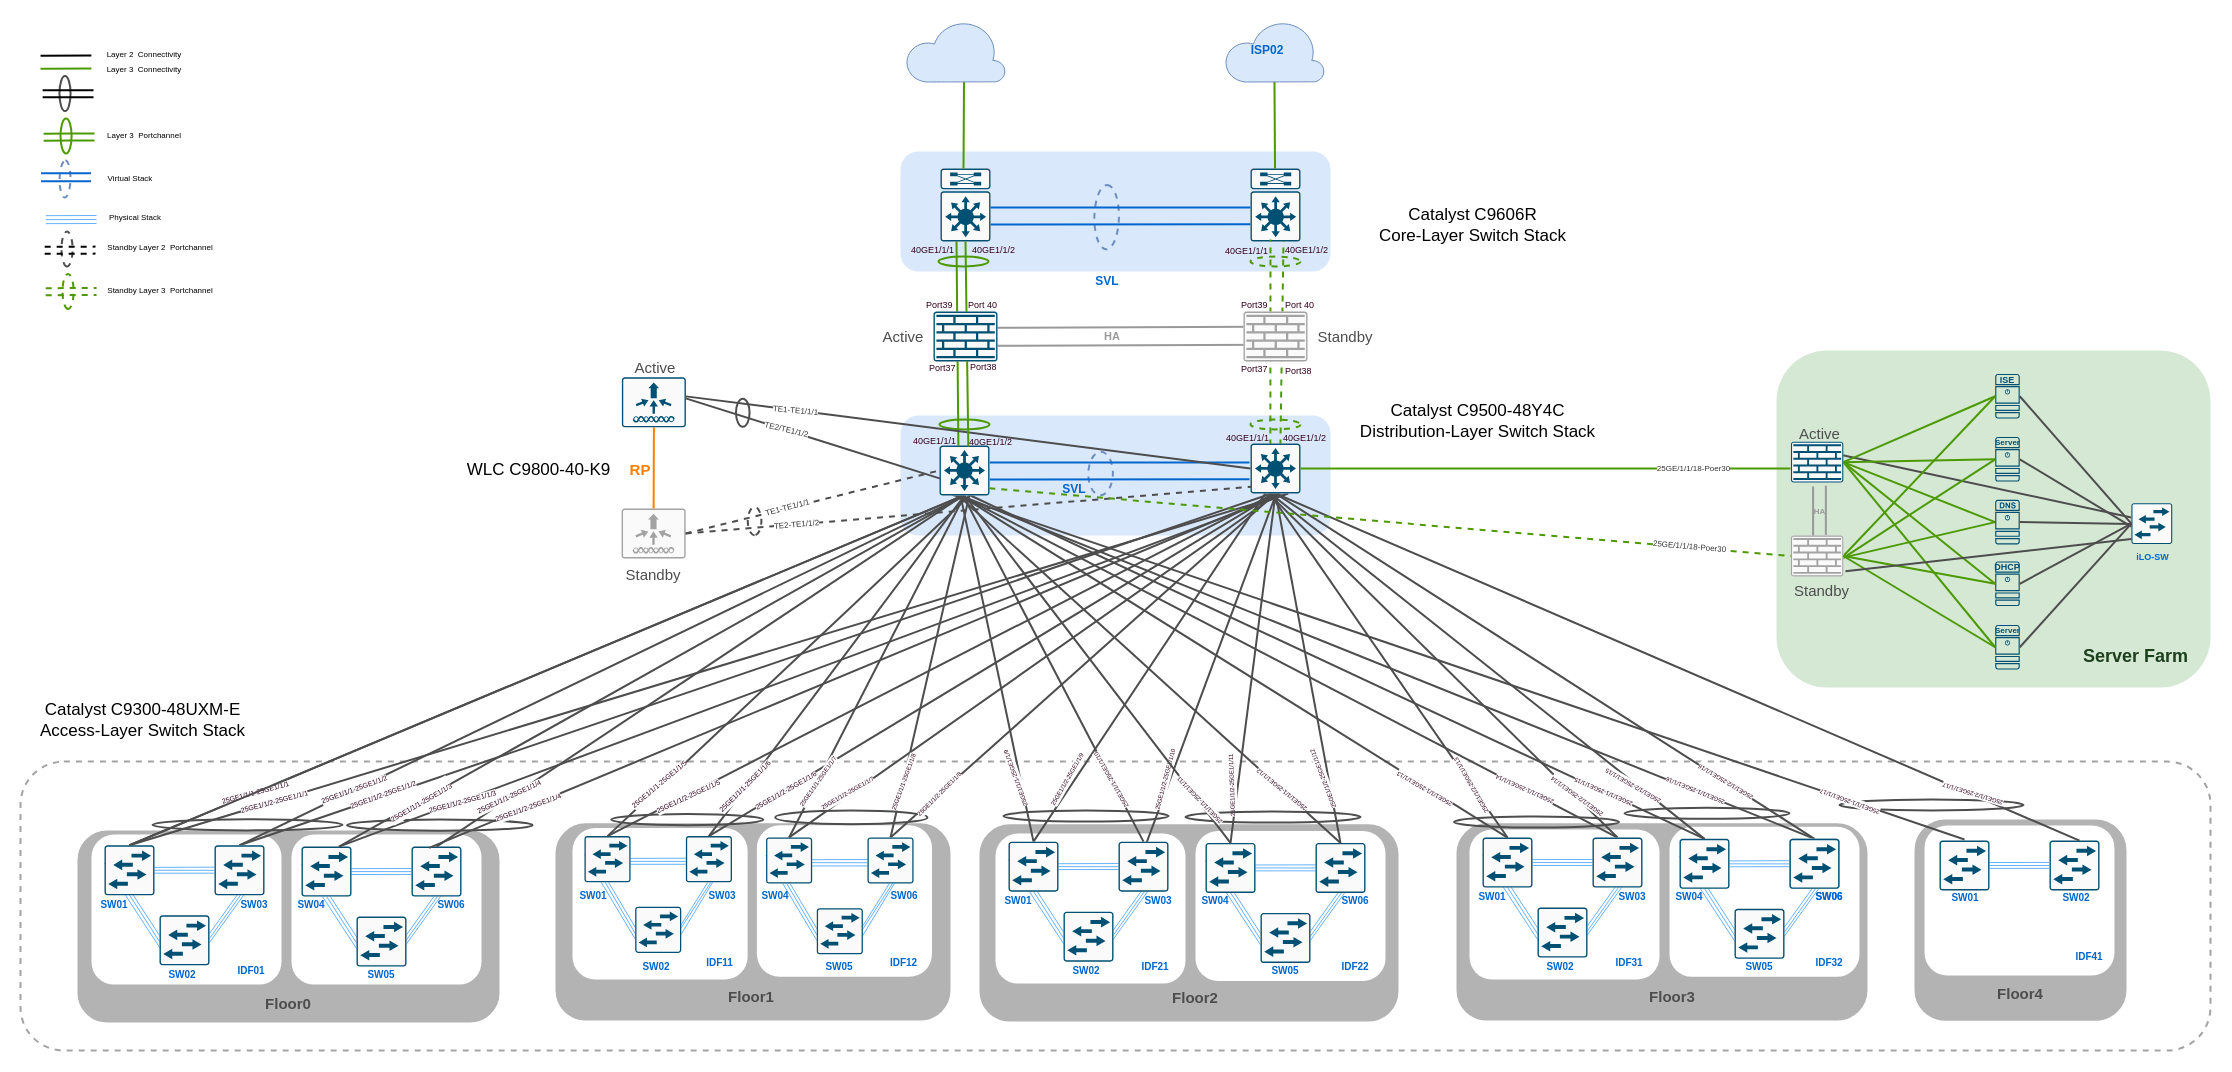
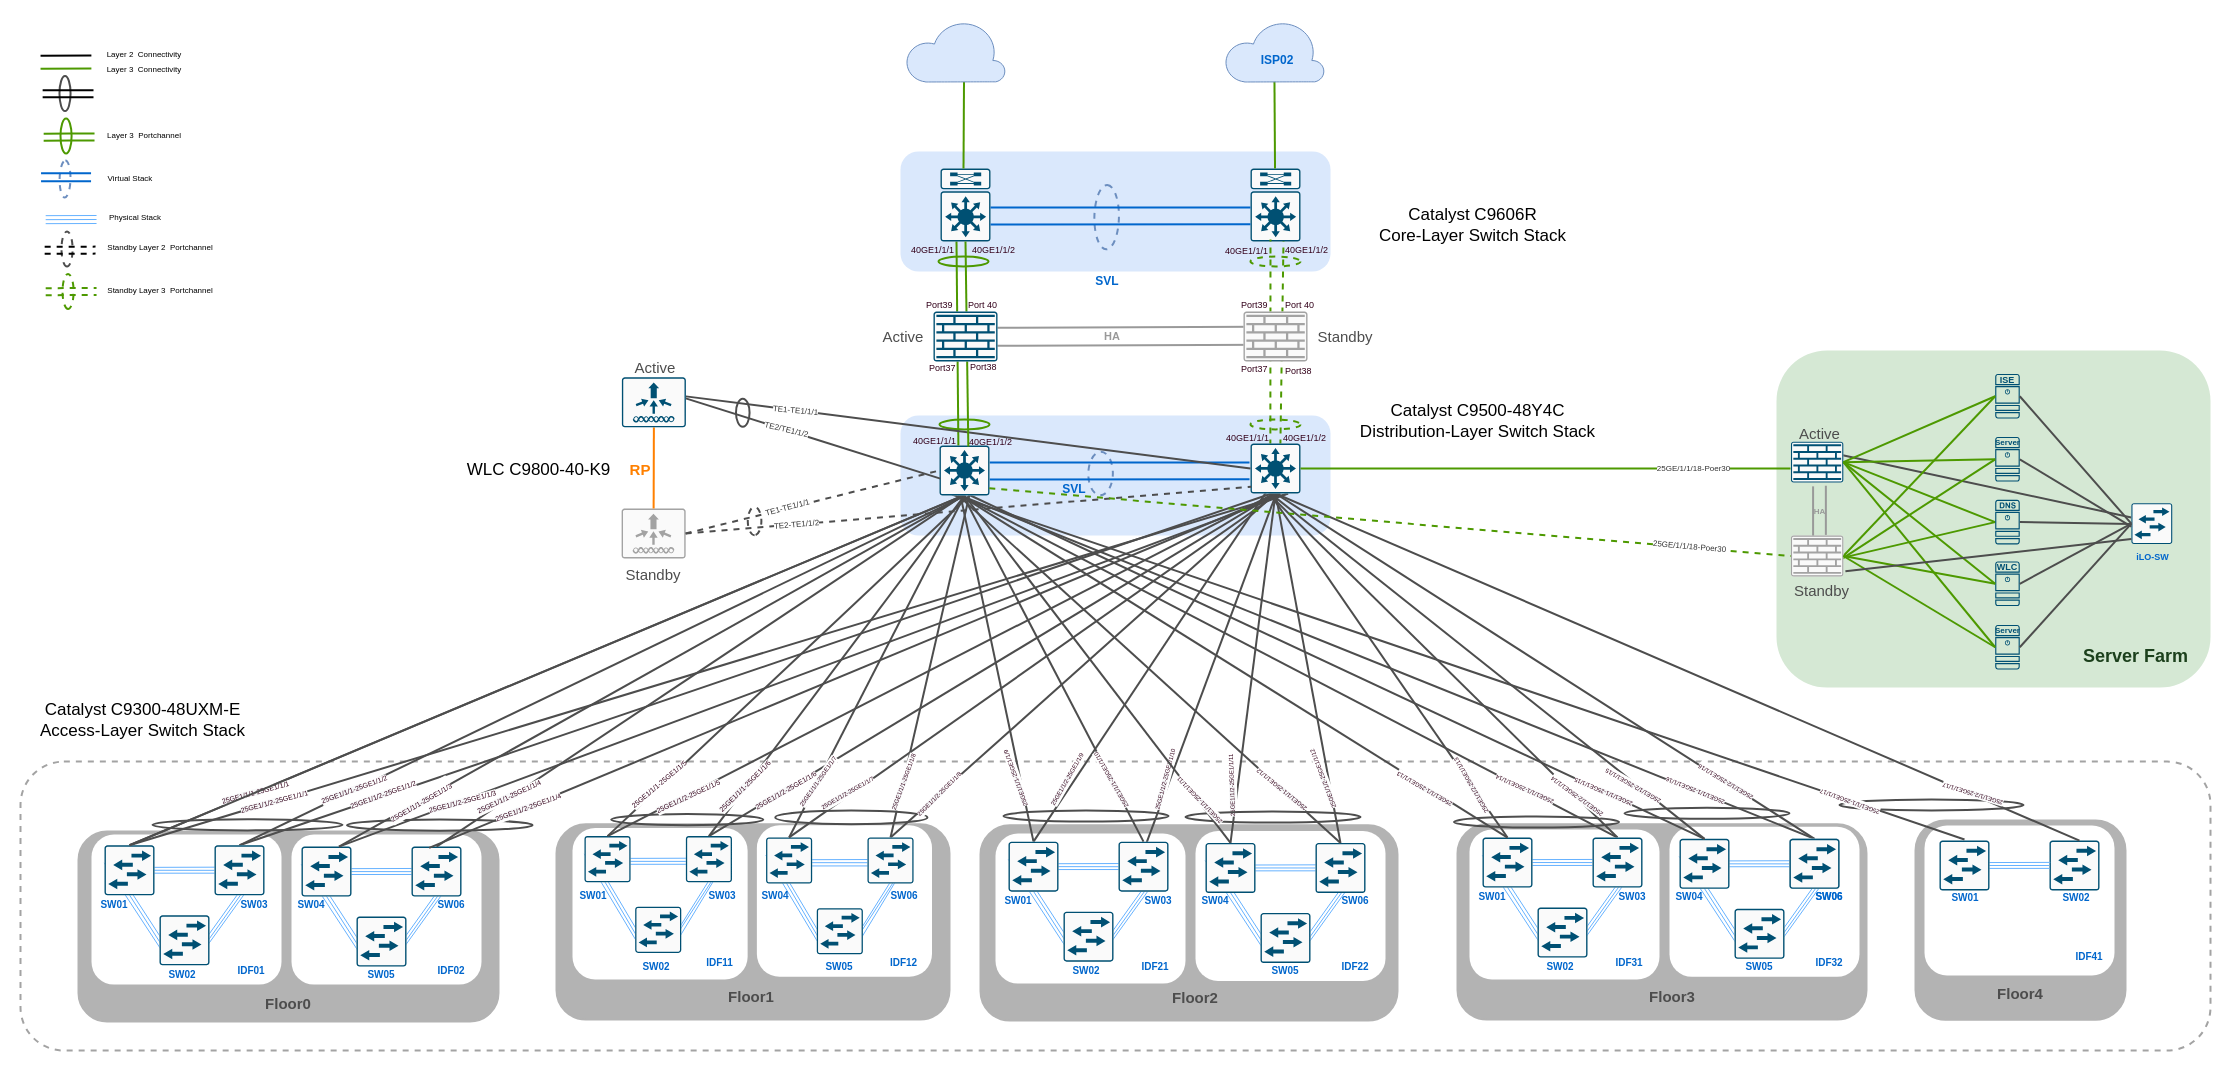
(1268, 51) -> (1278, 61)
(2008, 568) -> (2008, 568)
none -> (452, 970)
